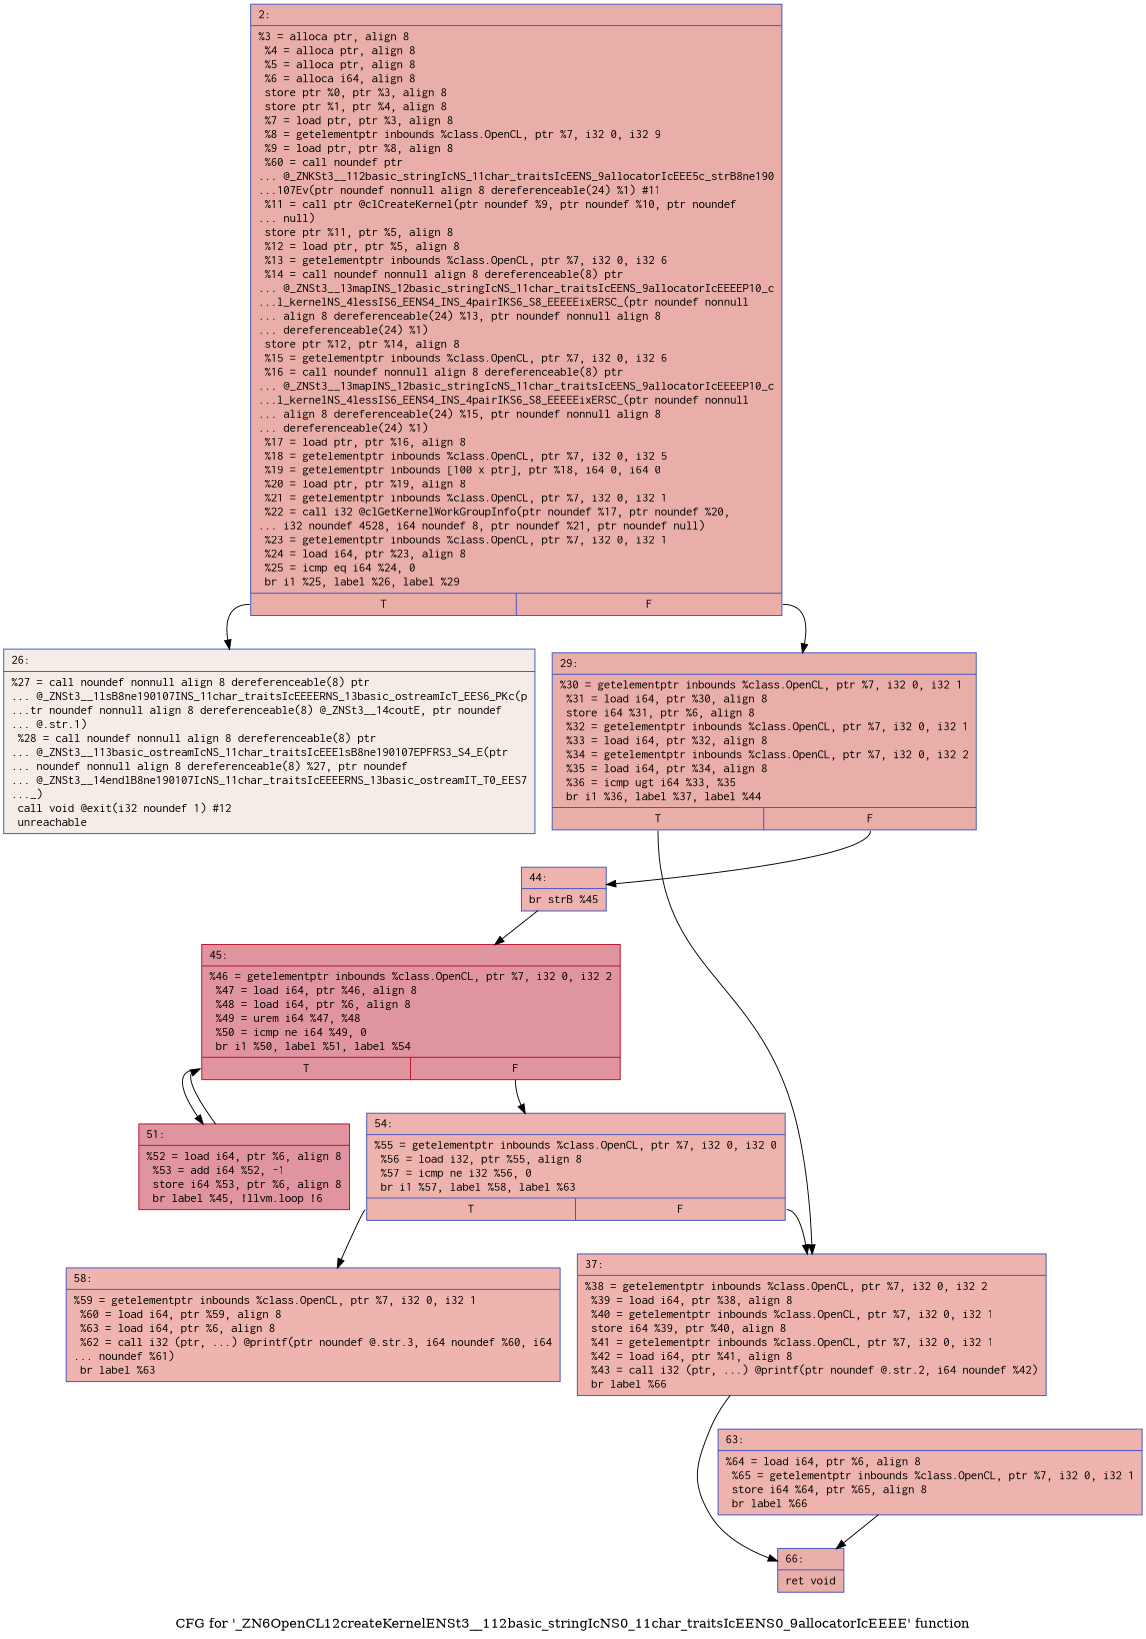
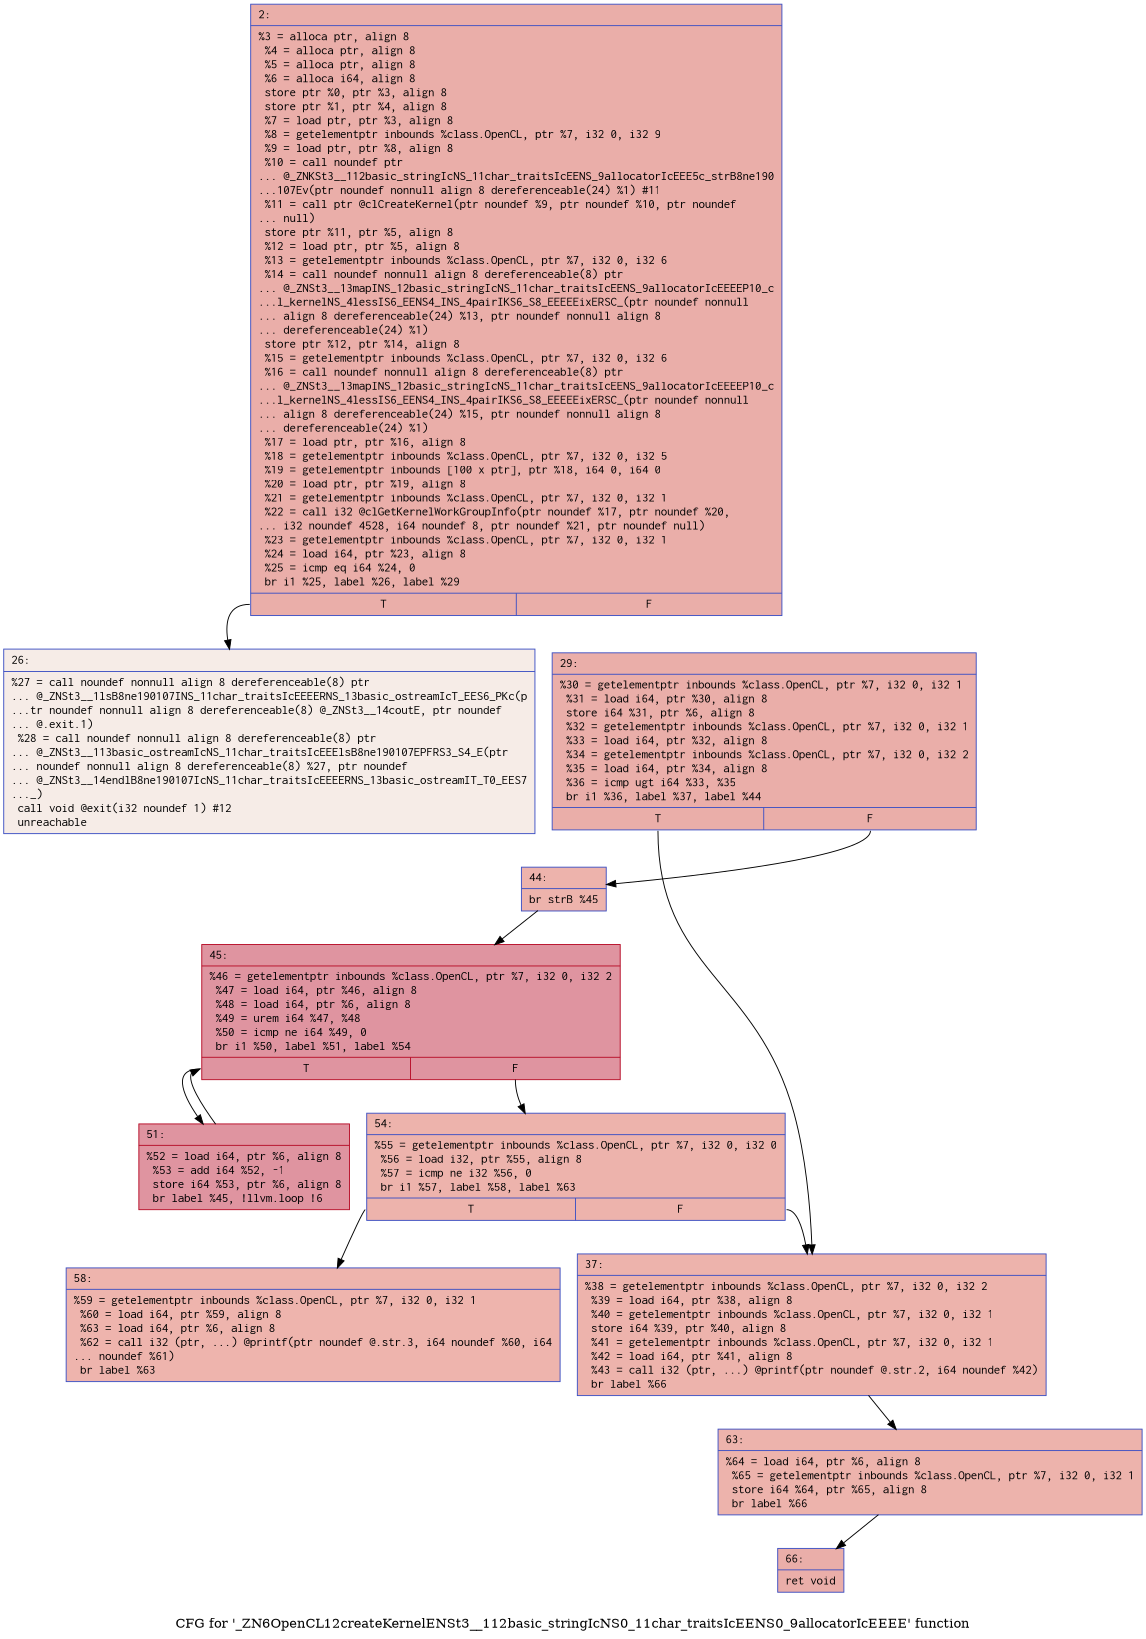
(331, 162) -> (331, 162)
(804, 618) -> none
(49, 724) -> (52, 724)
(699, 1489) -> (879, 1409)
